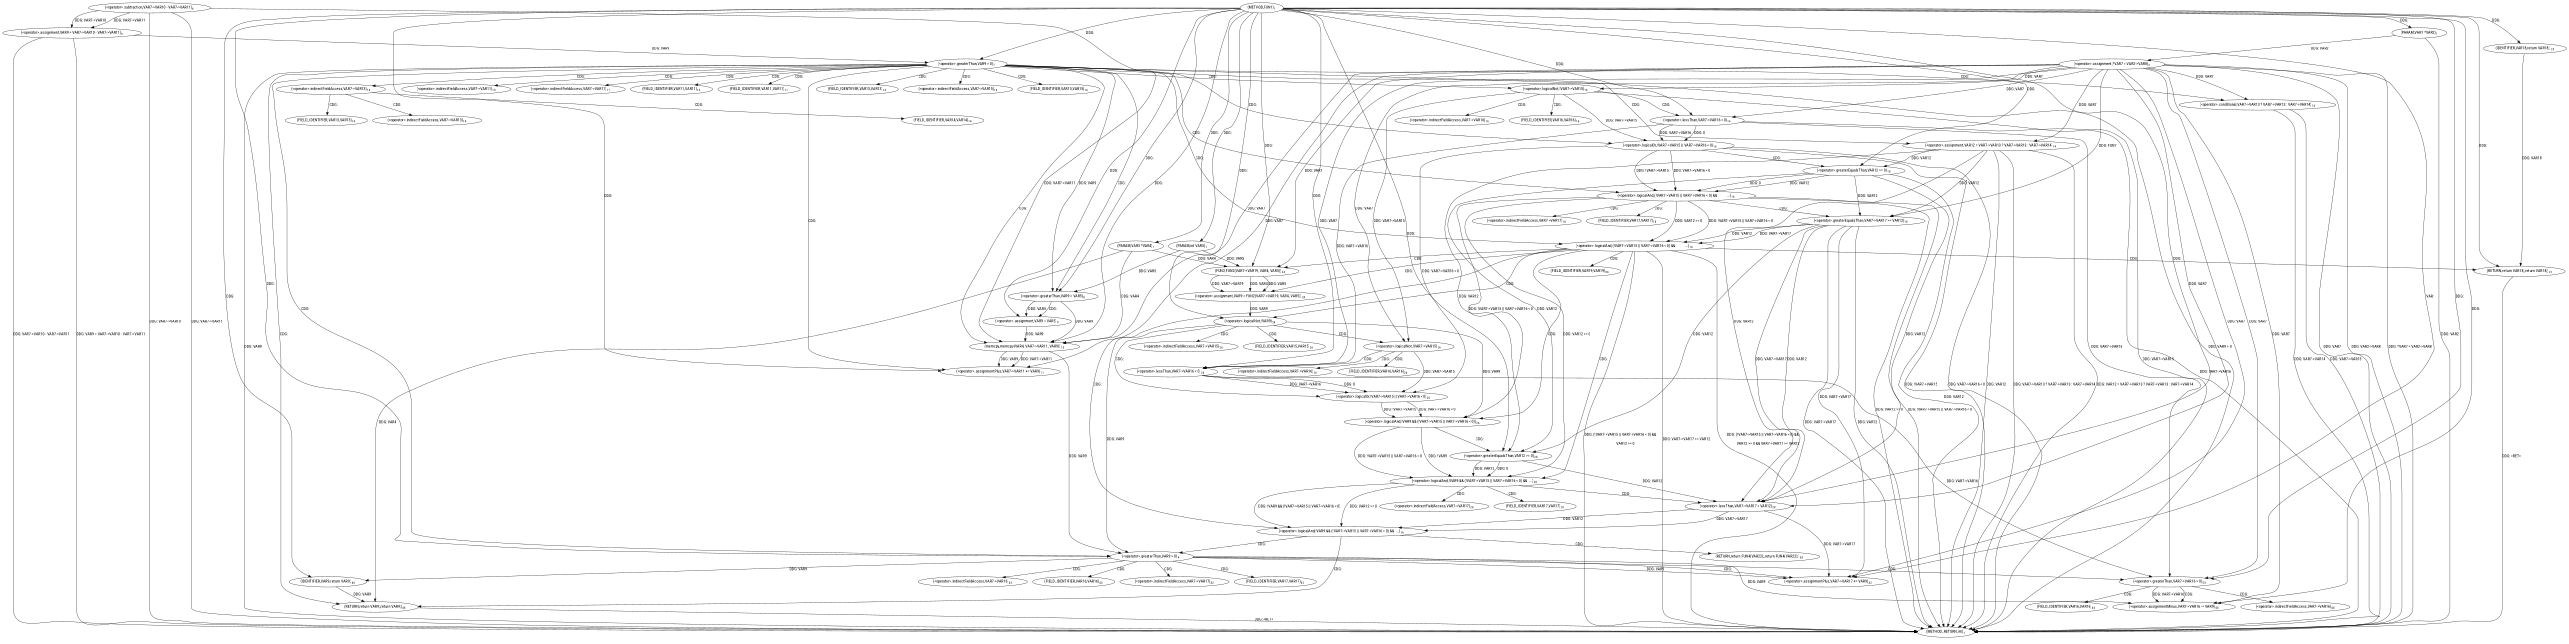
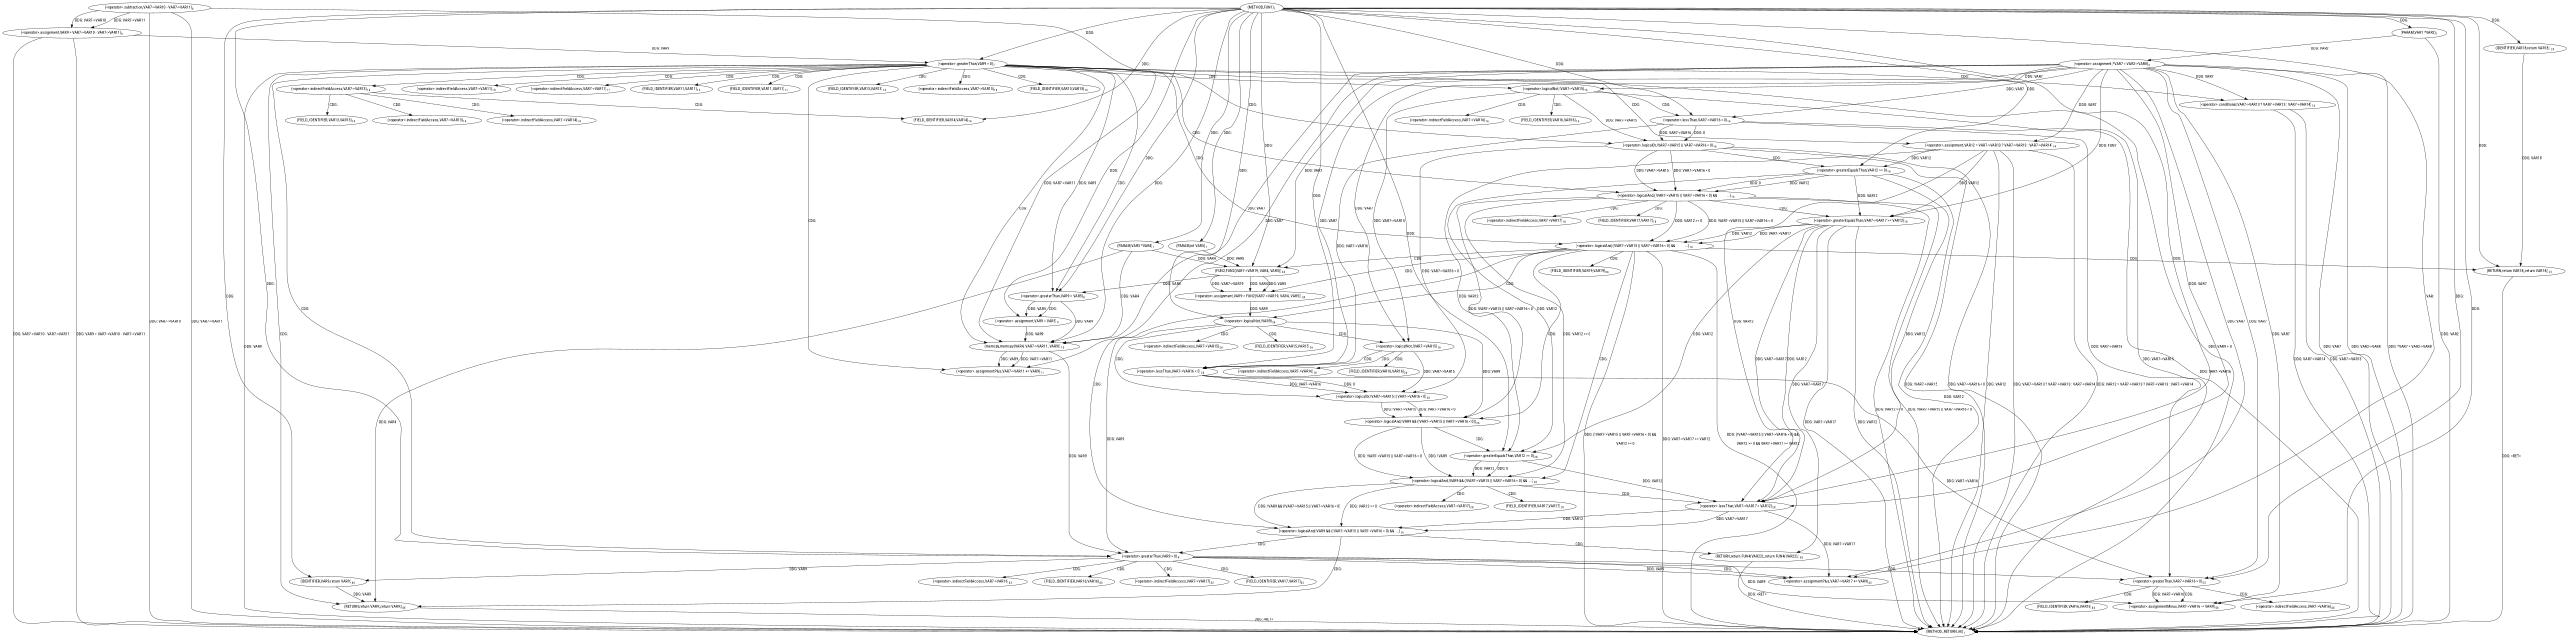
(400, 31) -> (1124, 81)
none -> (542, 120)
(1128, 271) -> (1153, 284)
(1820, 402) -> (1790, 390)
none -> (1810, 614)
